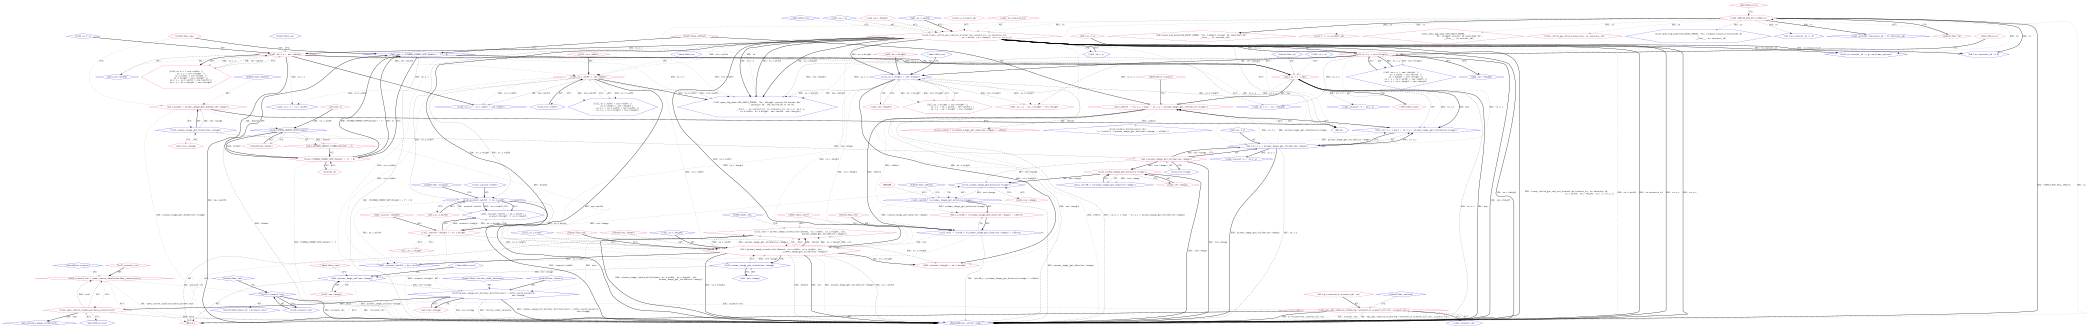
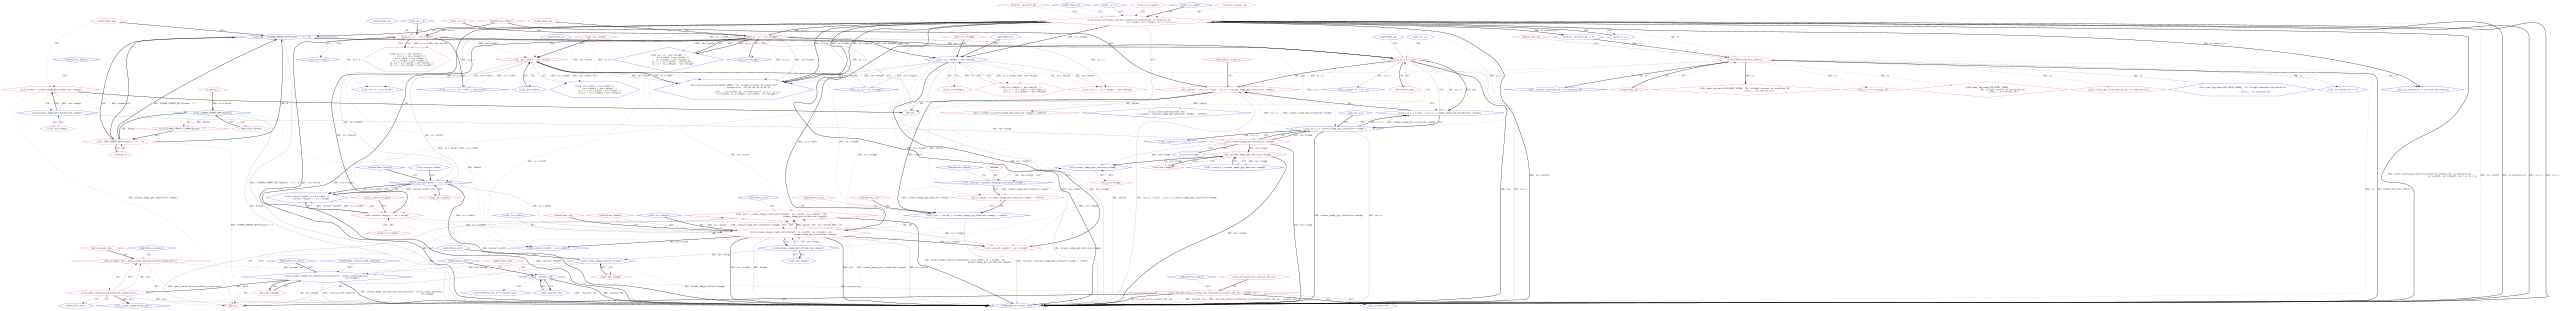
(1918, 20) -> (1661, 48)
(330, 159) -> (120, 142)
(340, 271) -> (521, 269)
